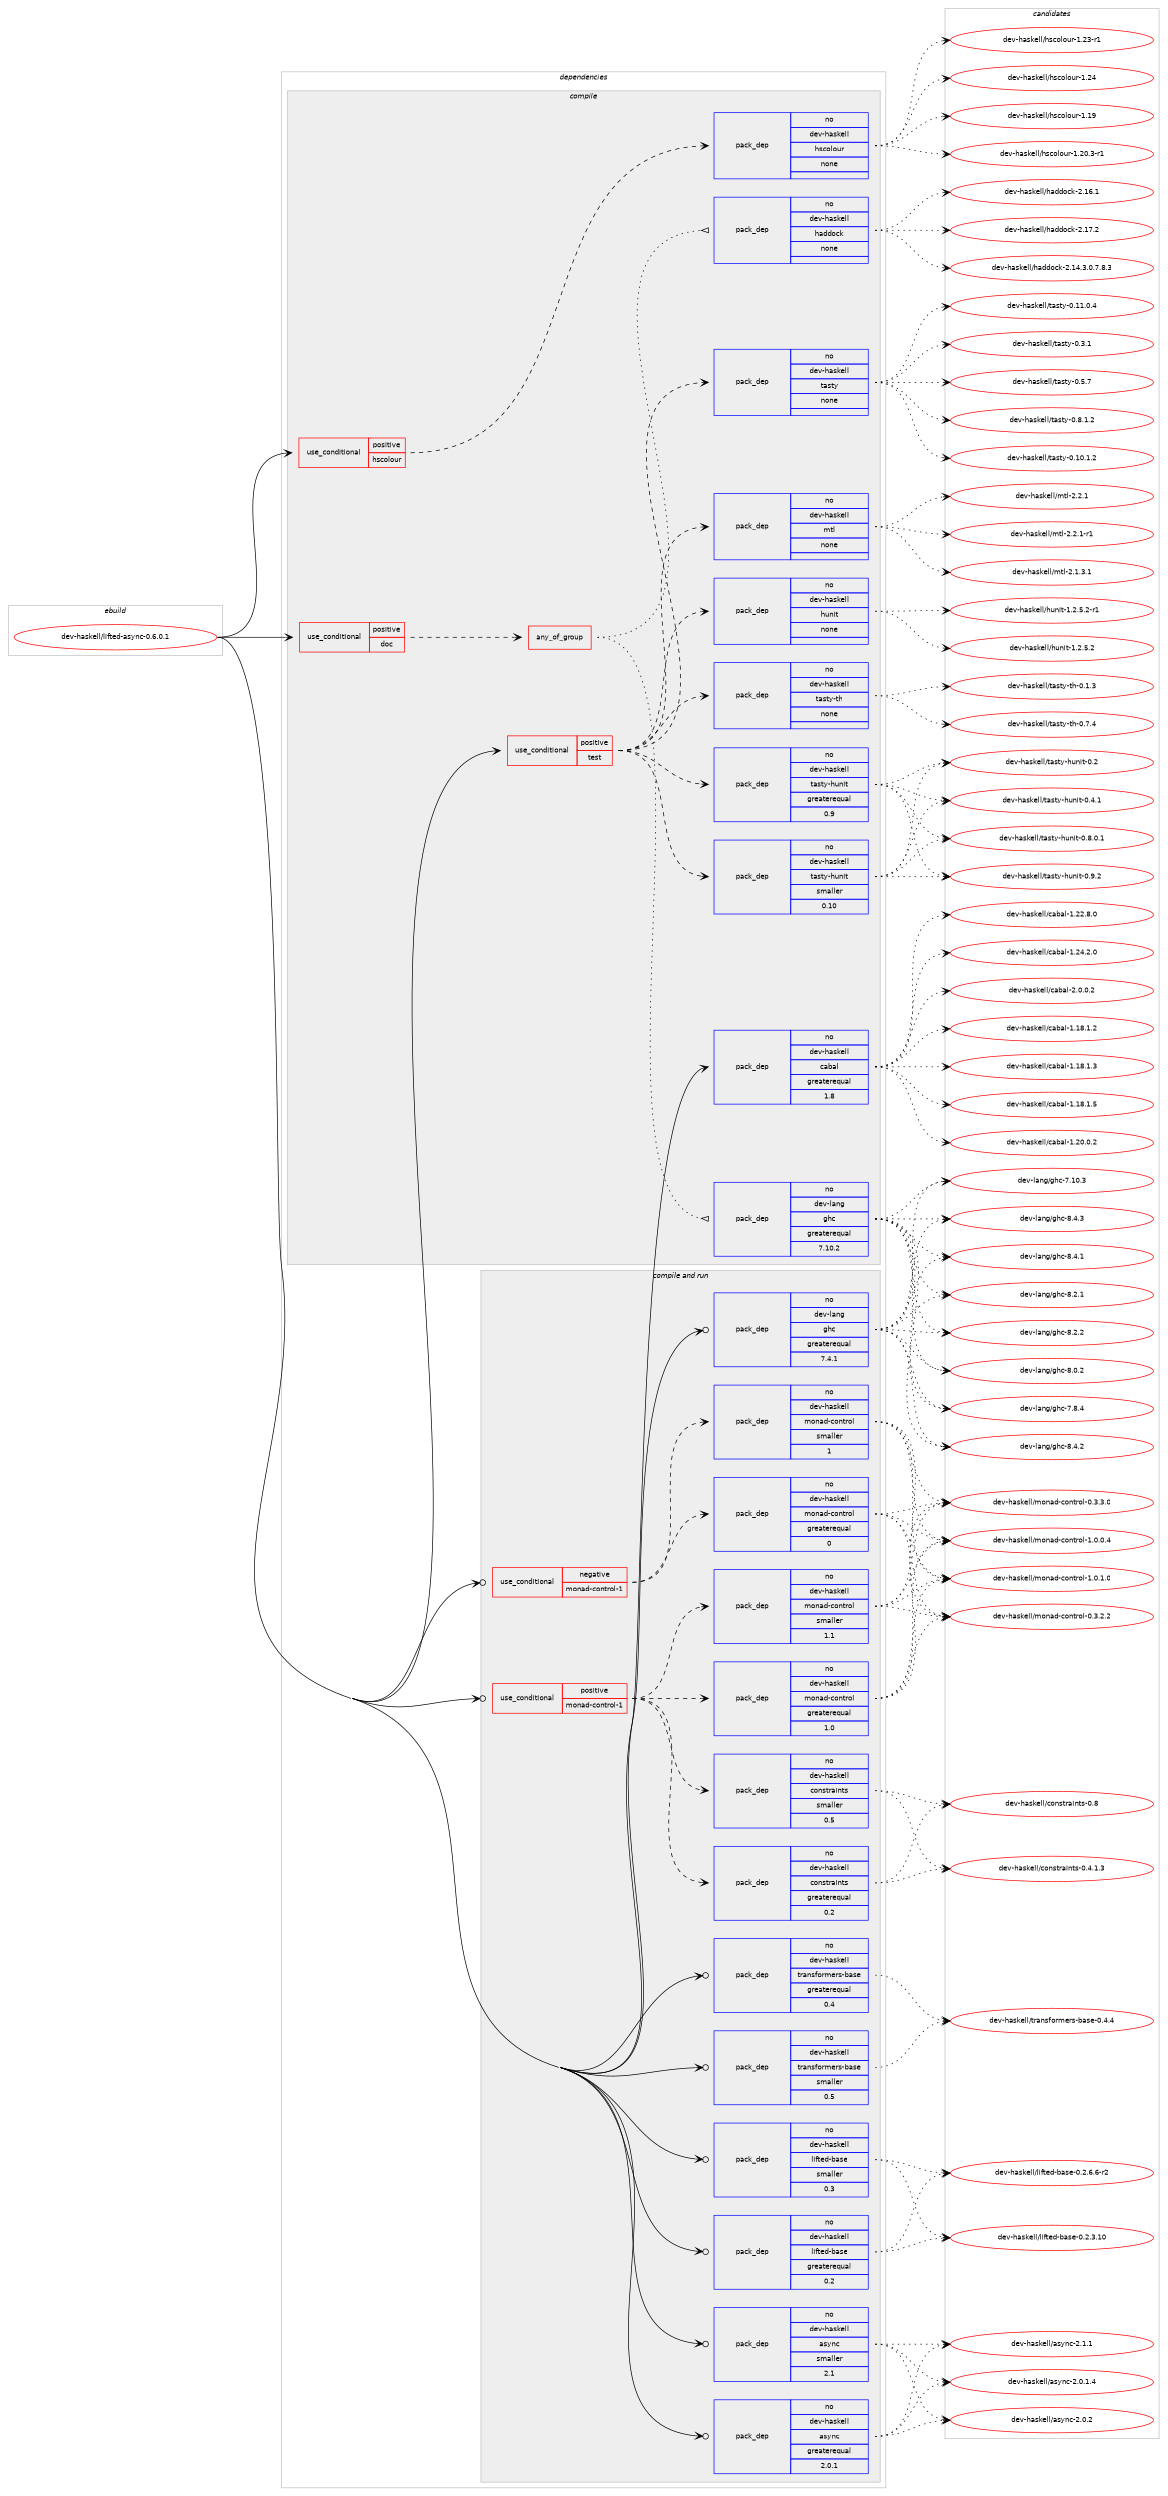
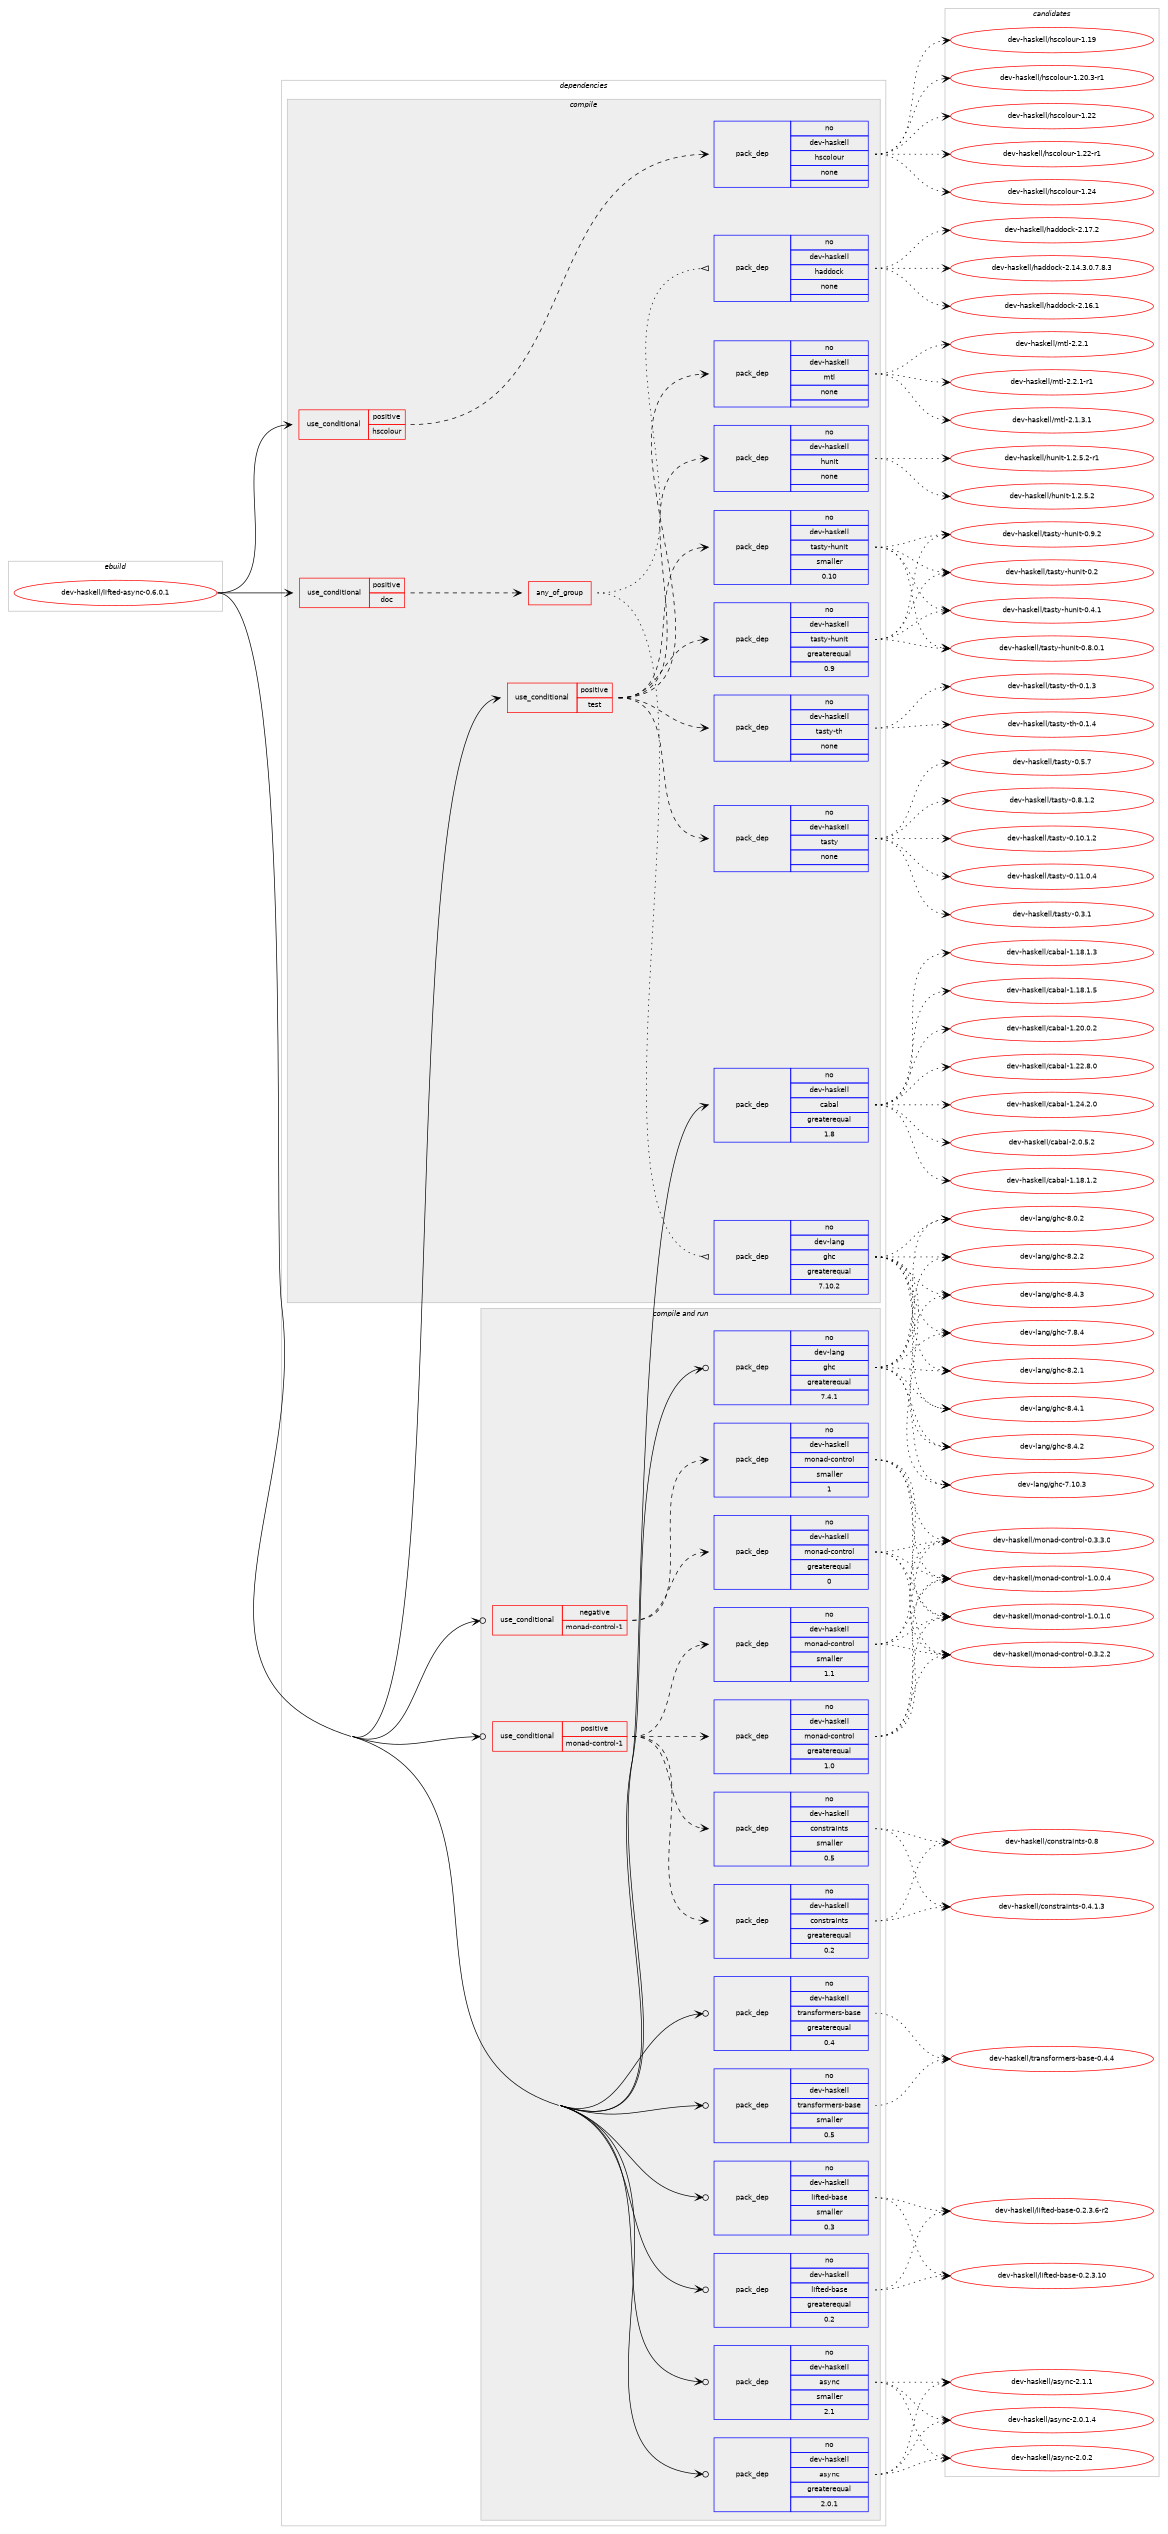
(1052, 40) -> (1052, 154)
none -> (1052, 116)
(1052, 725) -> (1052, 725)
(1052, 991) -> (1052, 1143)
(1052, 2173) -> (1052, 2211)
